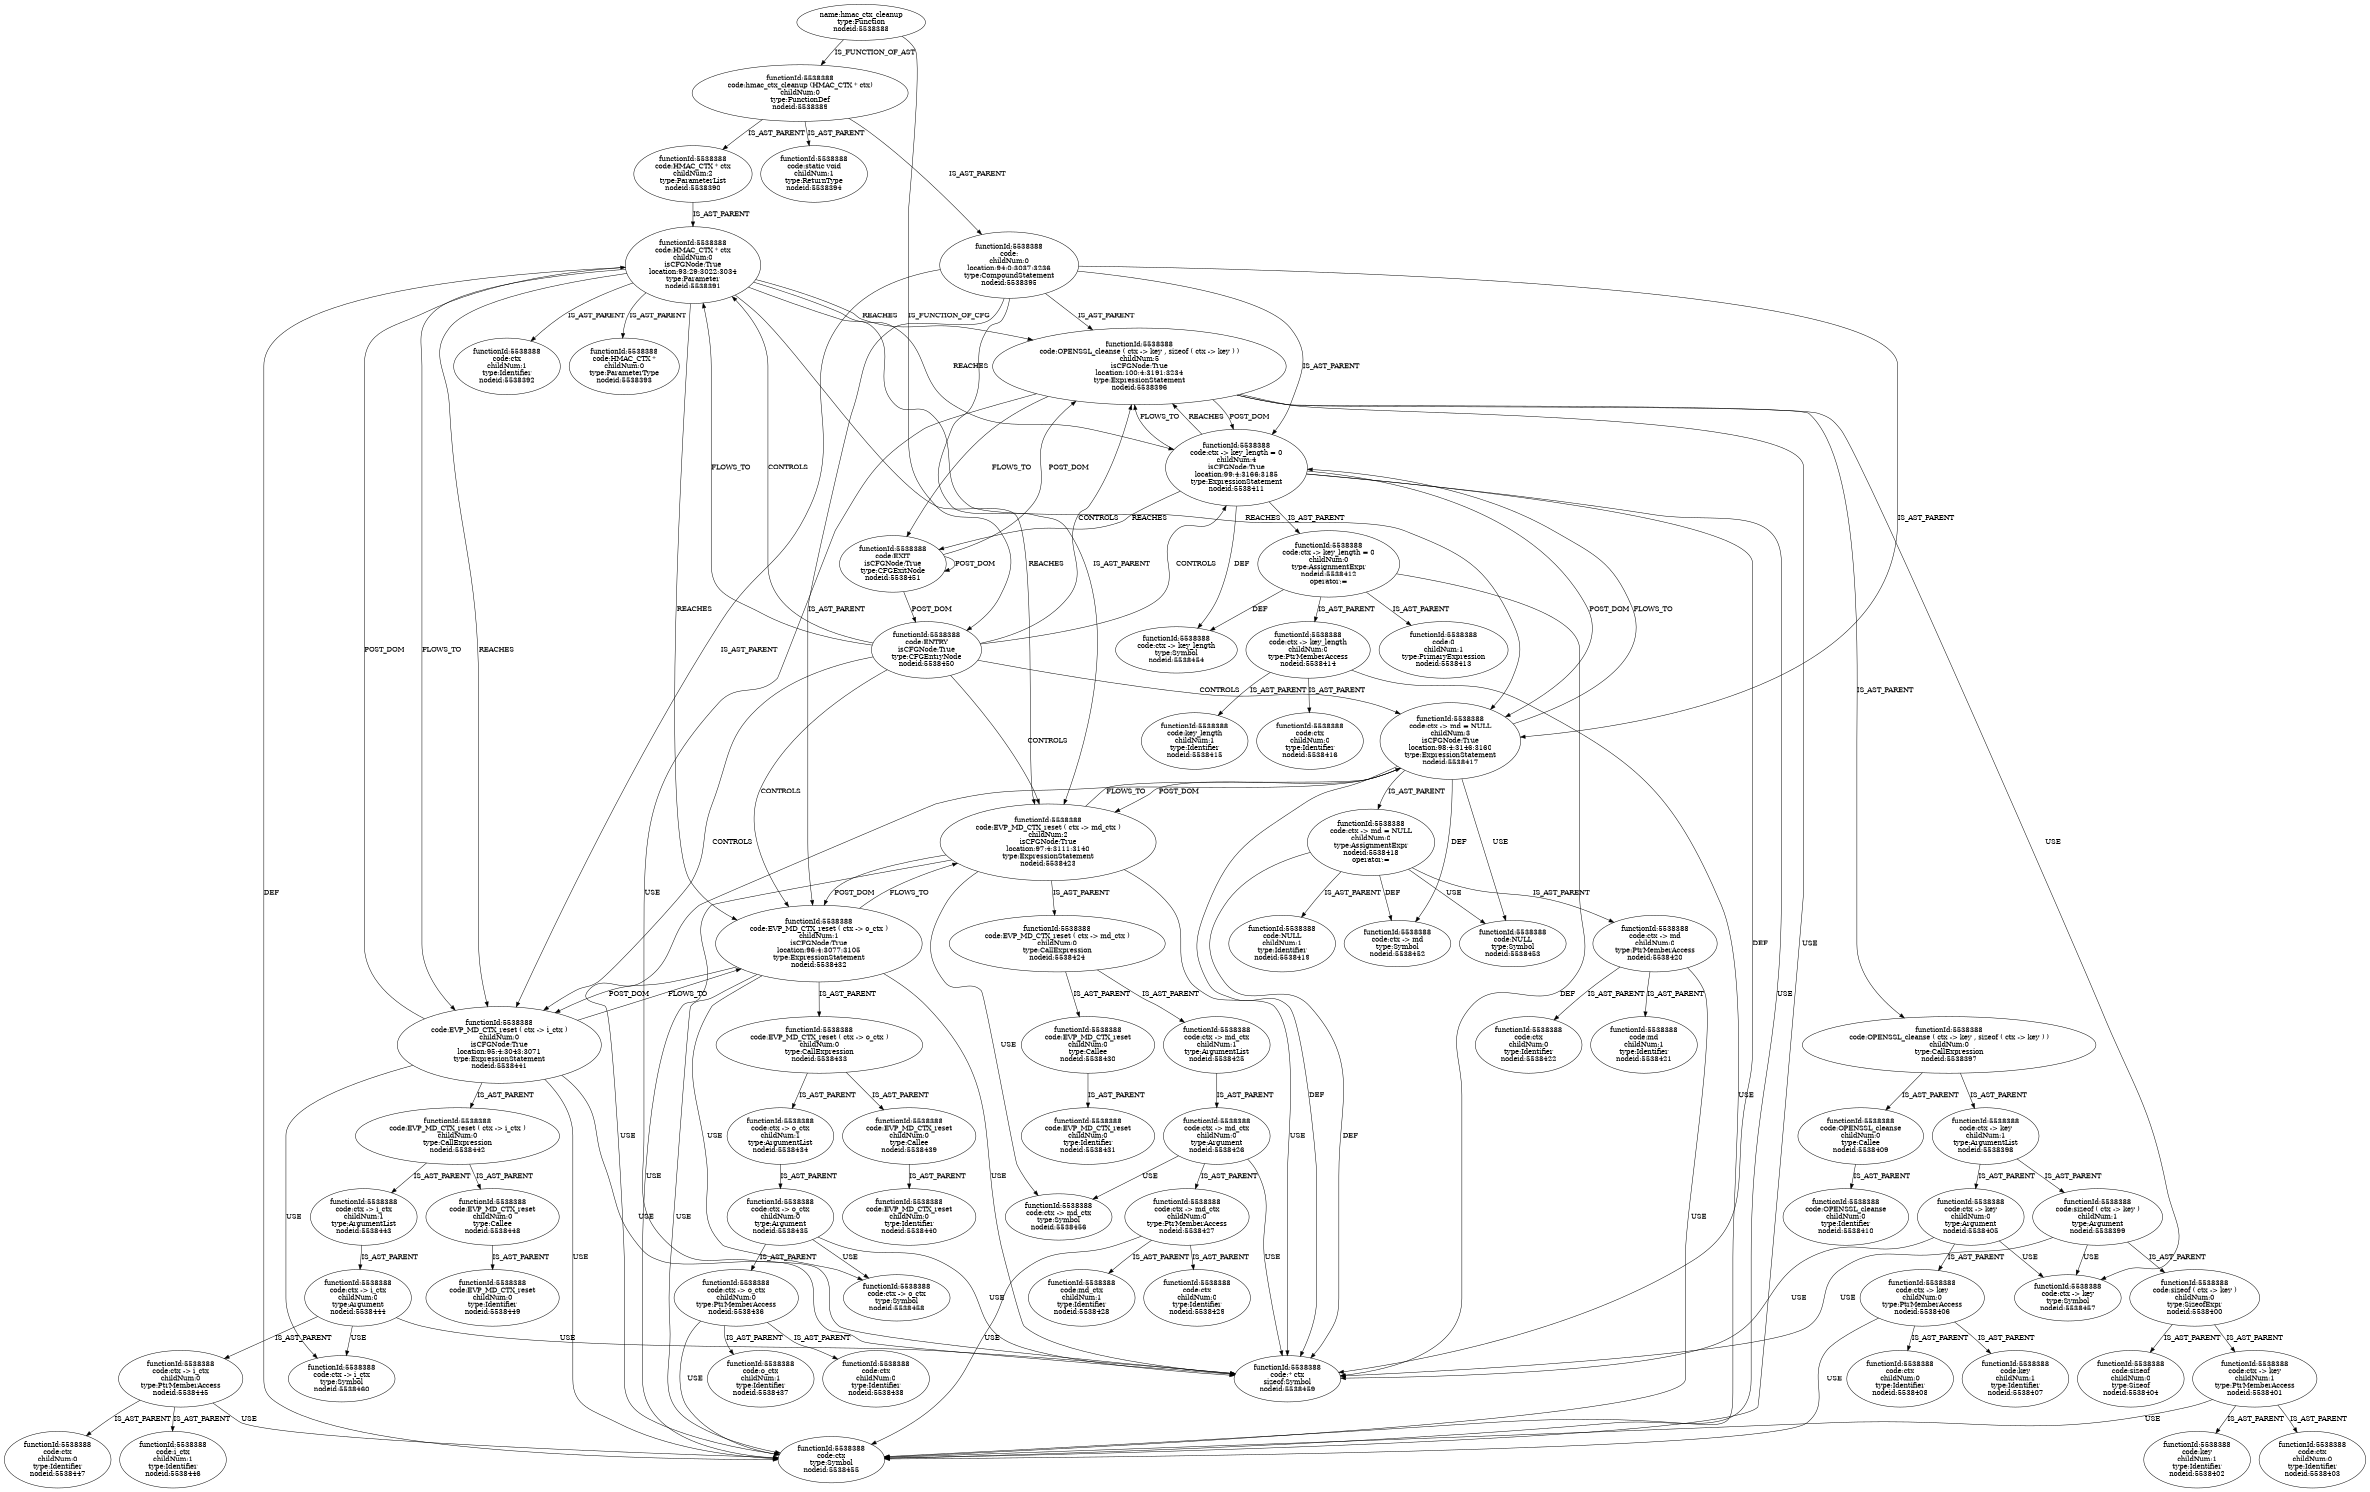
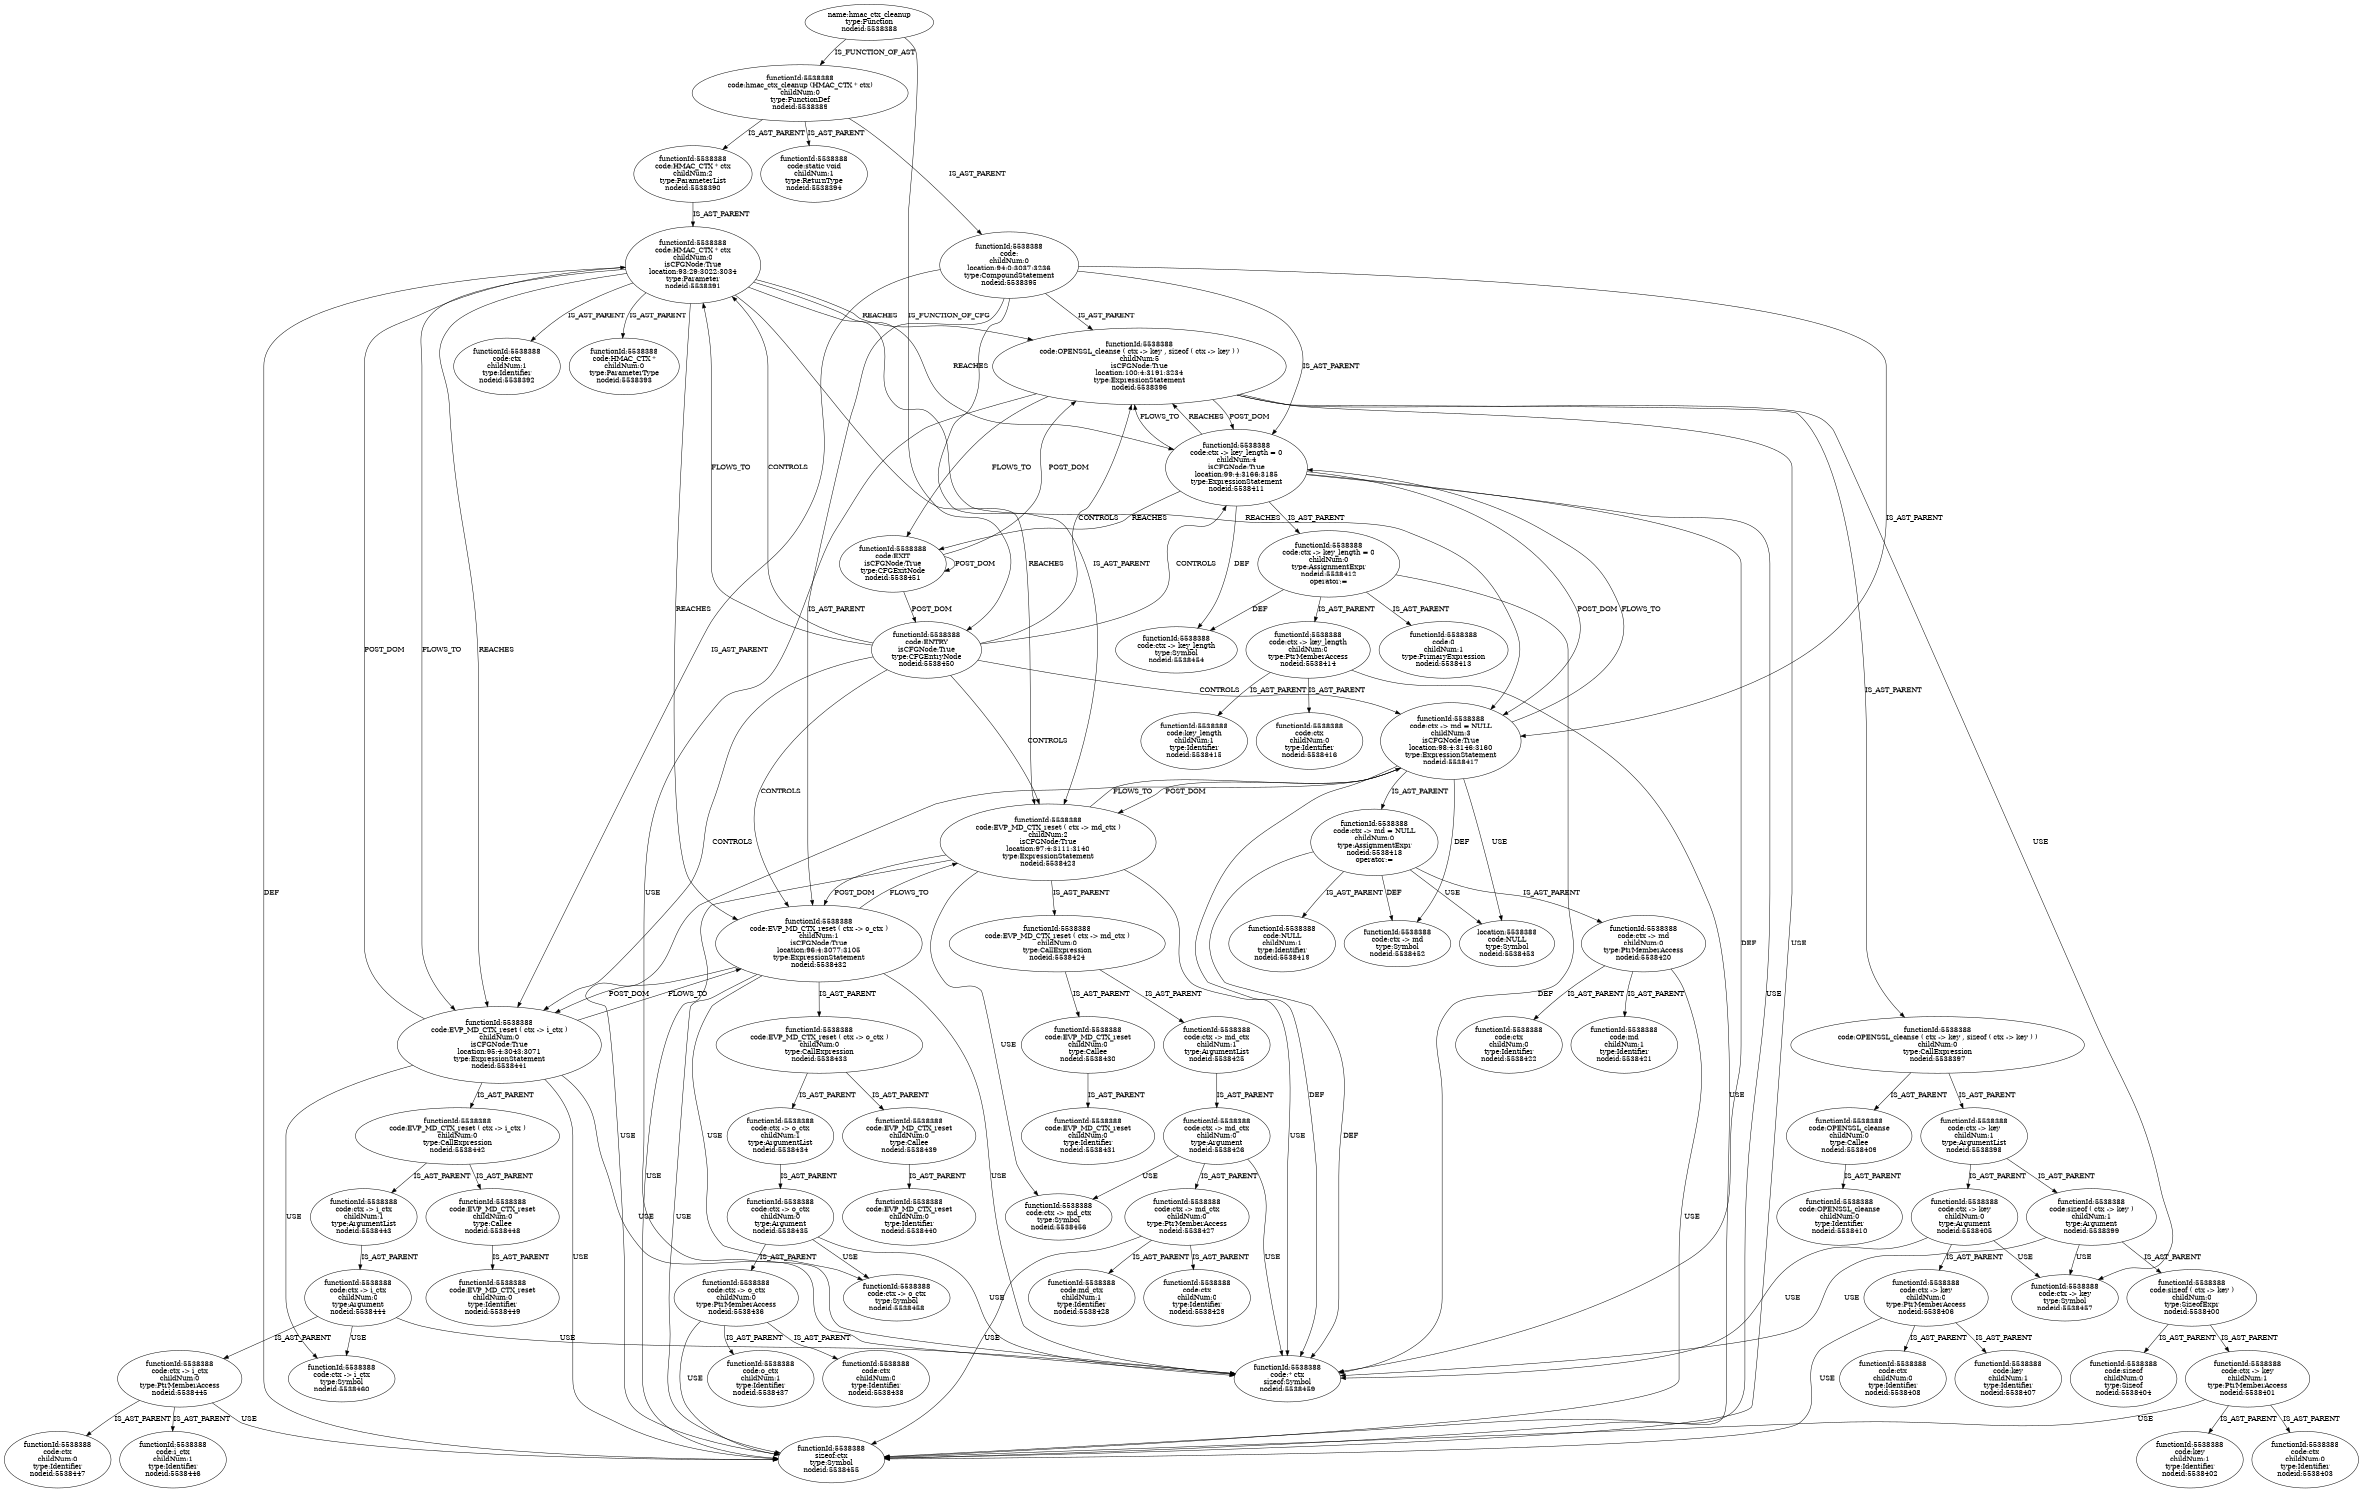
(1513, 944) -> (1507, 944)
(831, 1460) -> (831, 1460)
